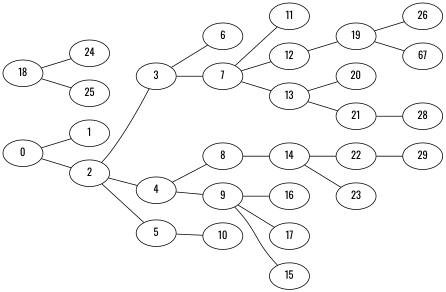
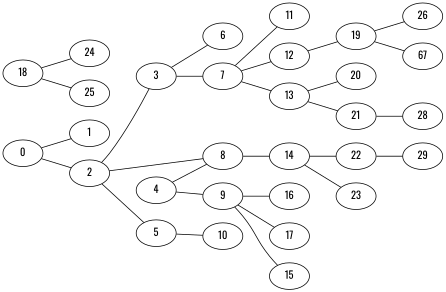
(123, 182) -> (156, 165)
